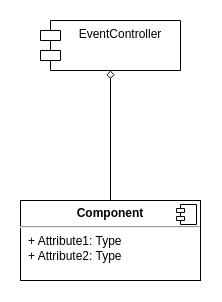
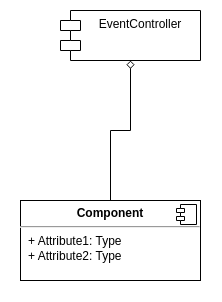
(111, 46) -> (131, 36)
